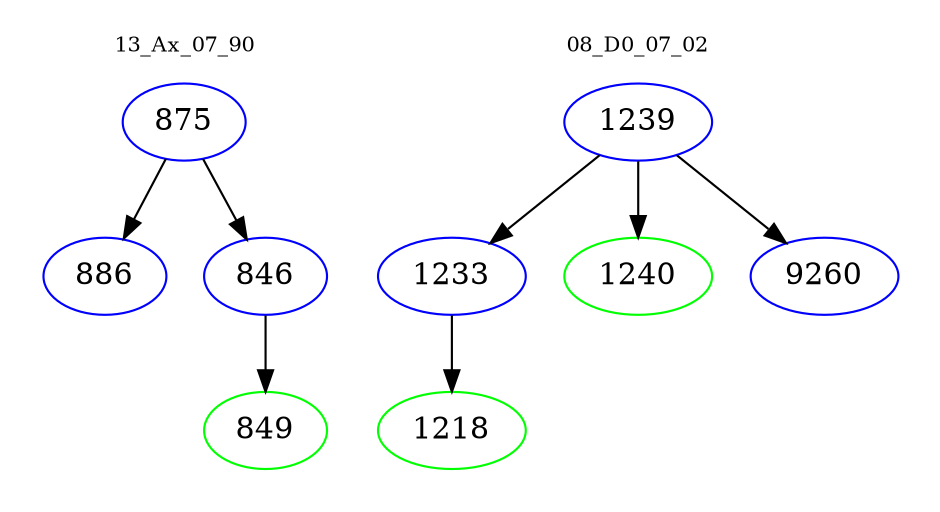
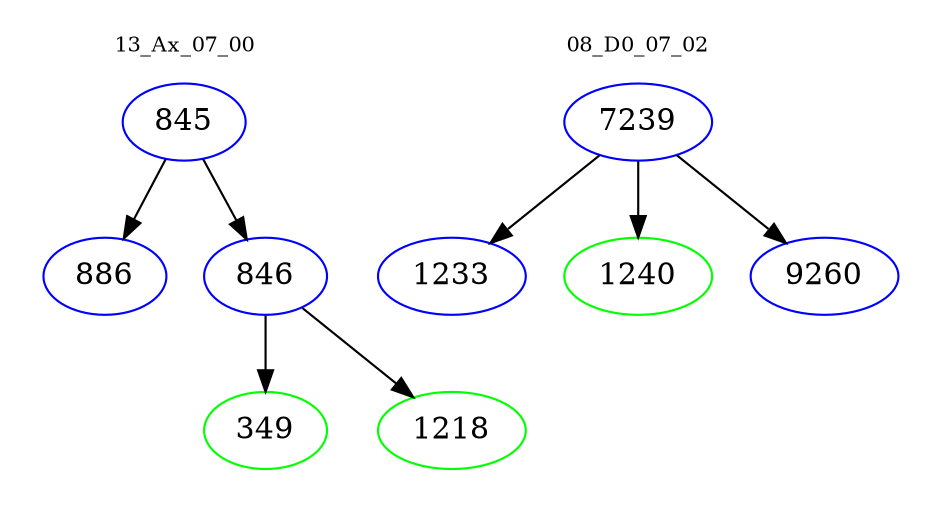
(185, 46) -> (185, 46)
(184, 122) -> (184, 122)
(638, 122) -> (638, 122)
(452, 343) -> (331, 331)
(266, 430) -> (266, 430)
